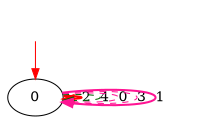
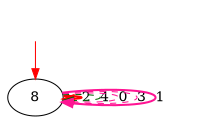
(35, 98) -> (35, 98)
